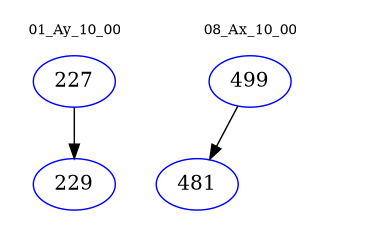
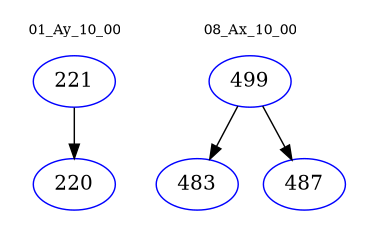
(74, 81) -> (74, 81)
(74, 184) -> (74, 184)
(197, 184) -> (197, 184)
none -> (304, 184)
